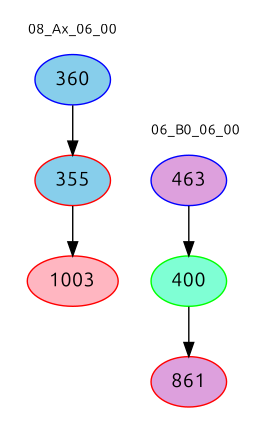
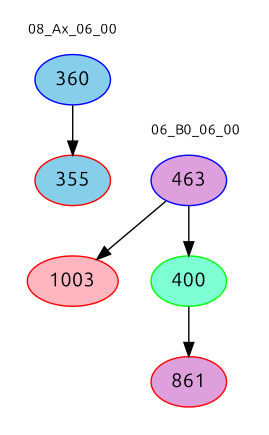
(73, 224) -> (148, 216)
